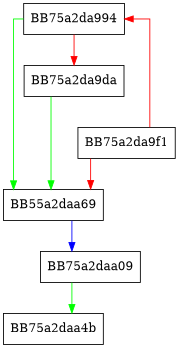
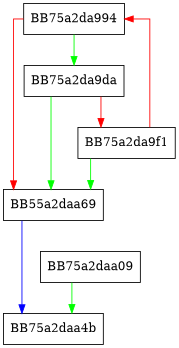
(74, 46) -> (74, 46)
(14, 95) -> (14, 95)
none -> (101, 108)
(91, 170) -> (91, 170)
(72, 232) -> (22, 263)
